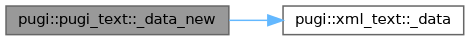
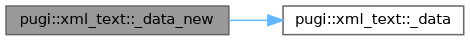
(117, 20) -> (117, 20)
